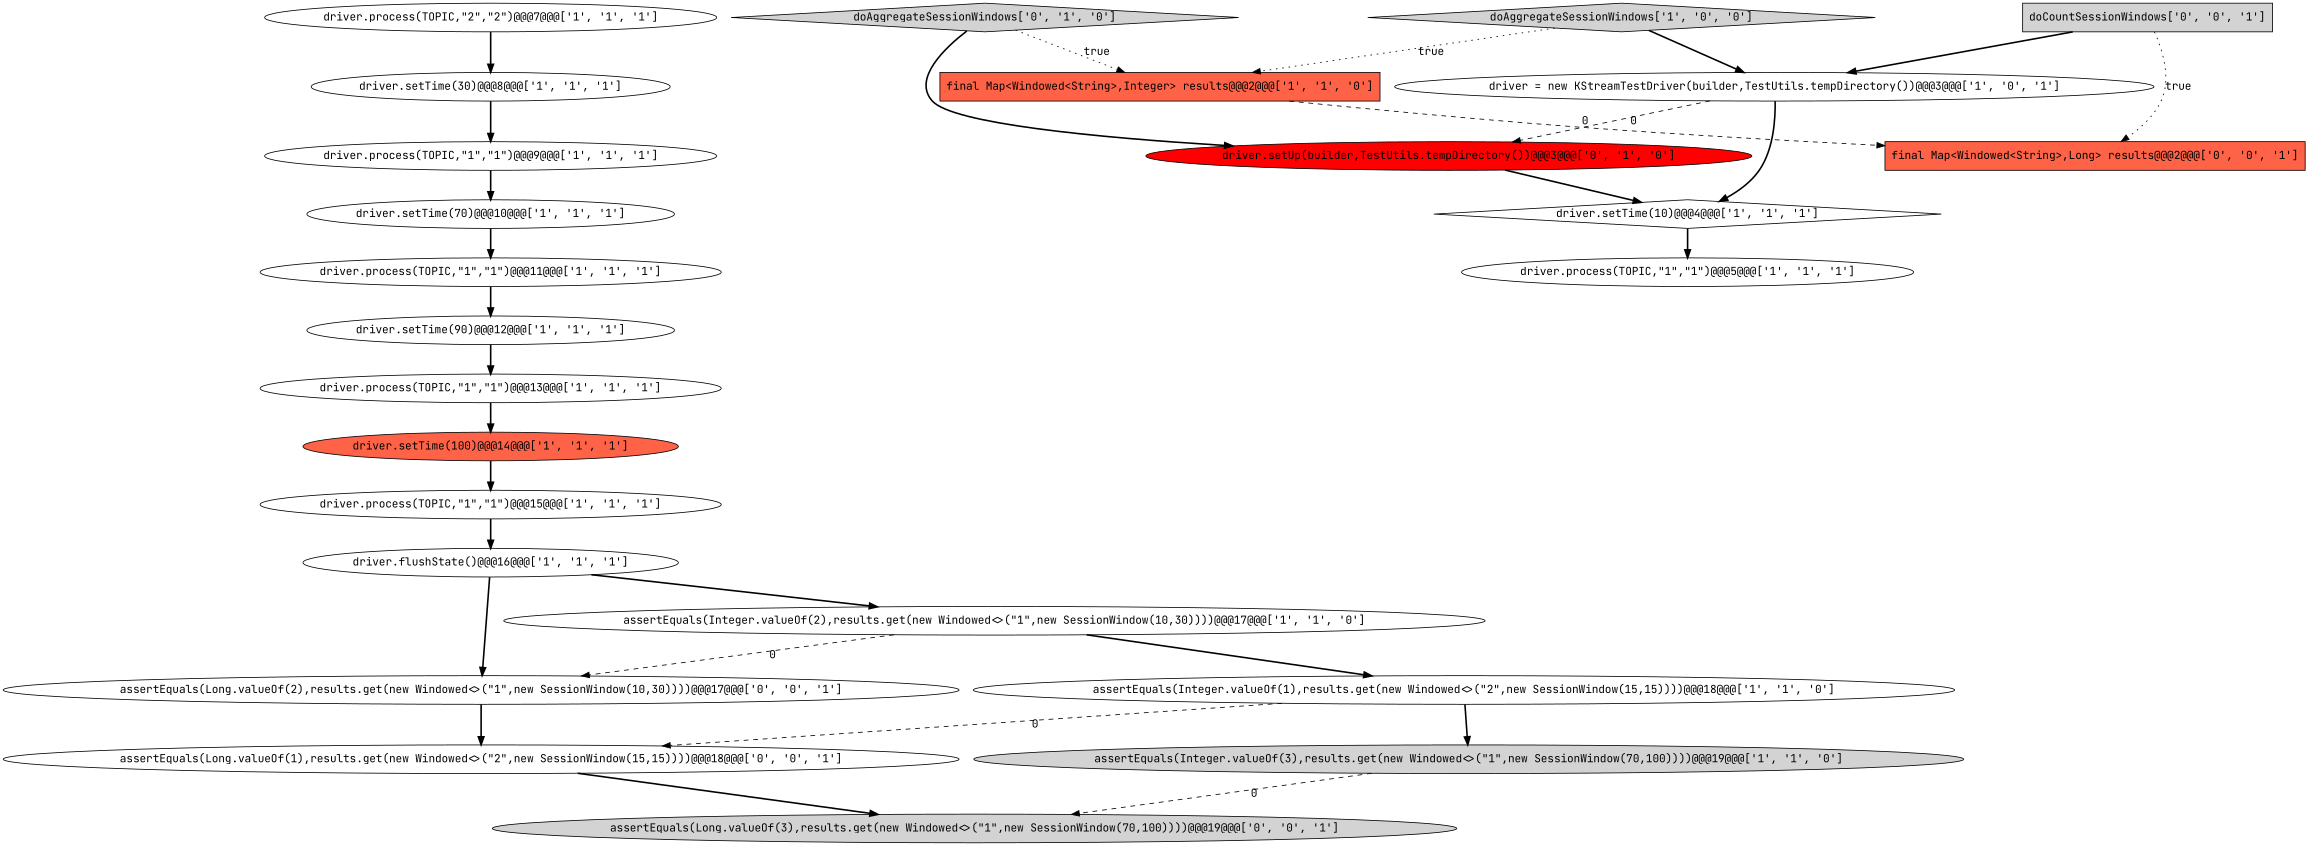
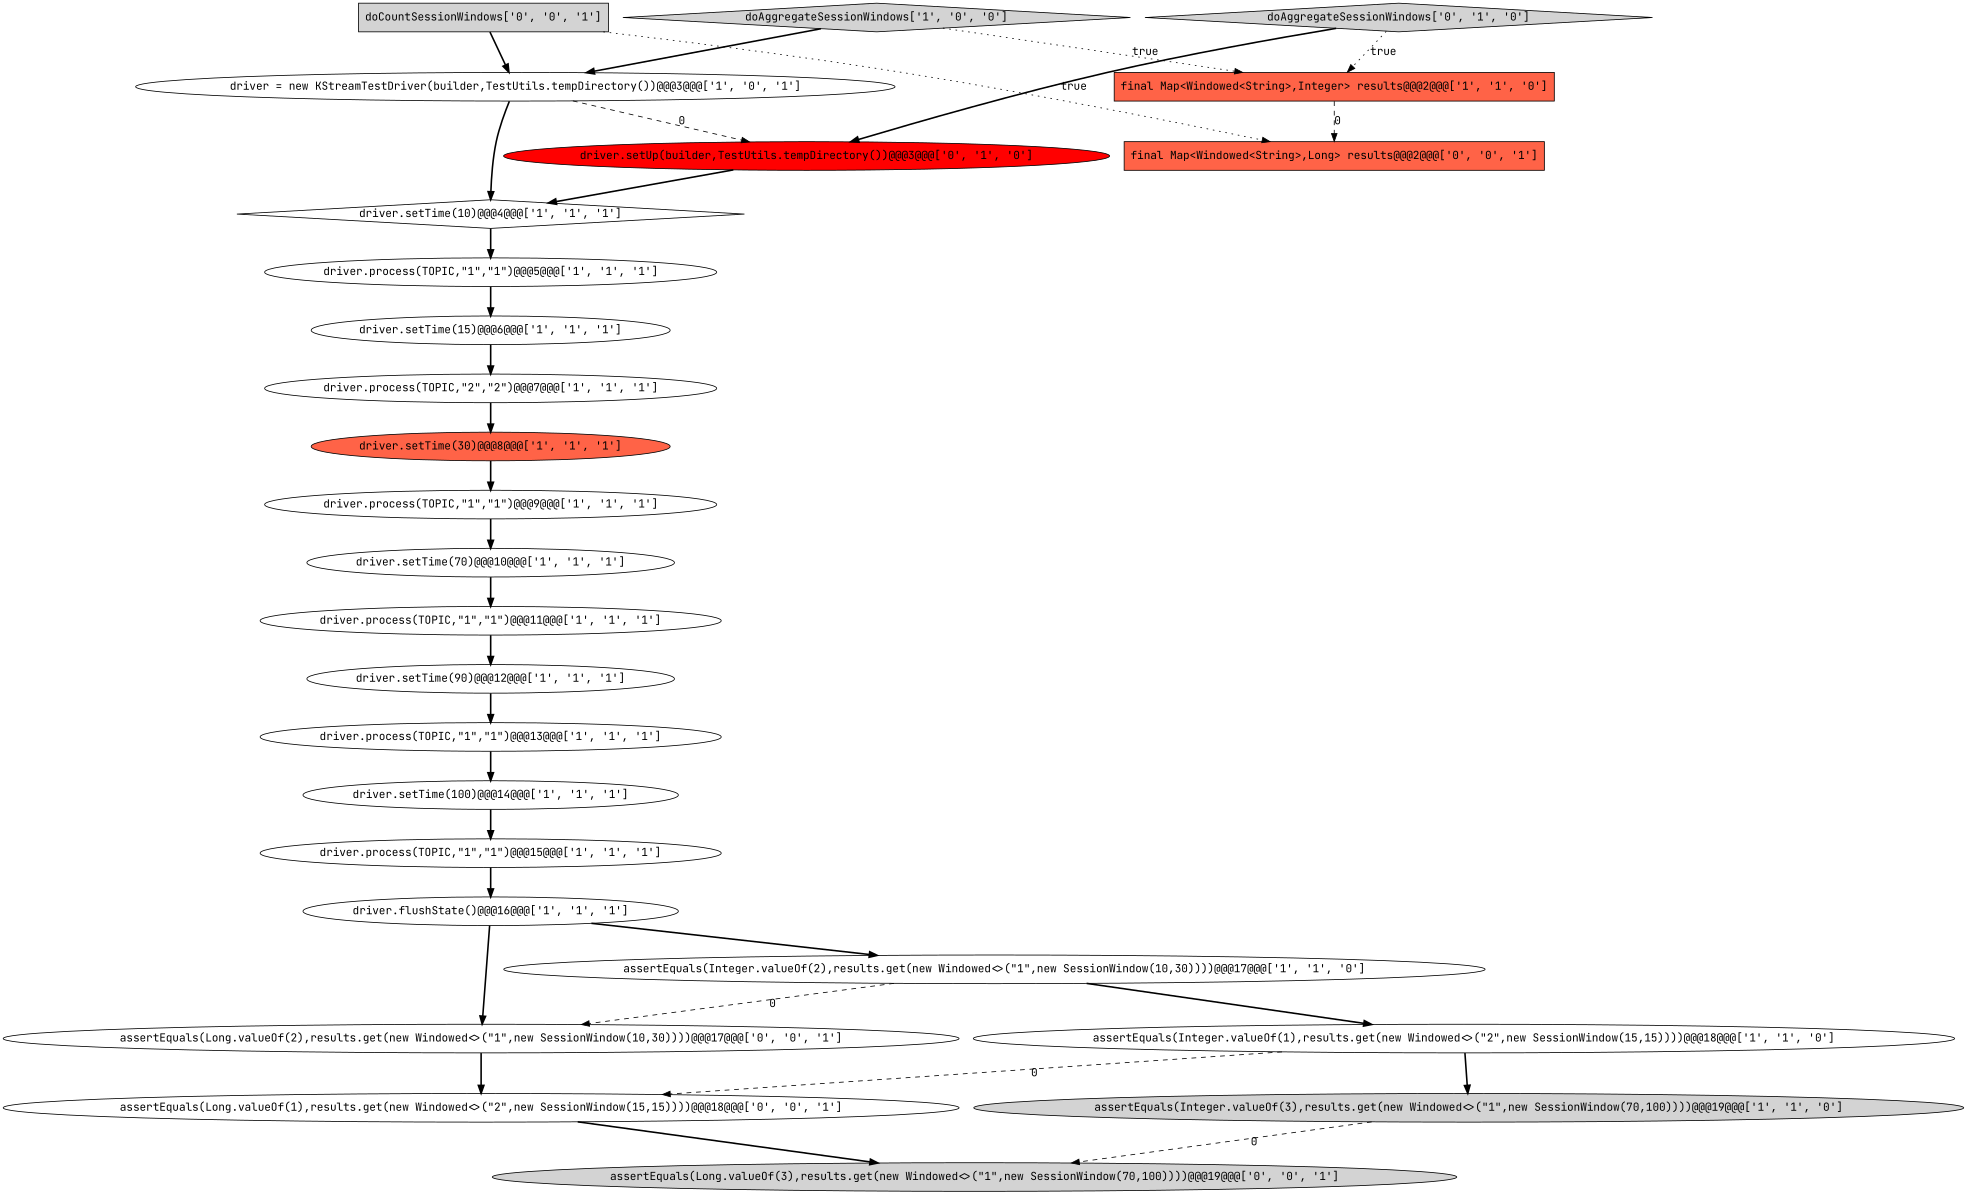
(491, 87) -> (491, 446)
none -> (491, 330)
(491, 446) -> (491, 795)
